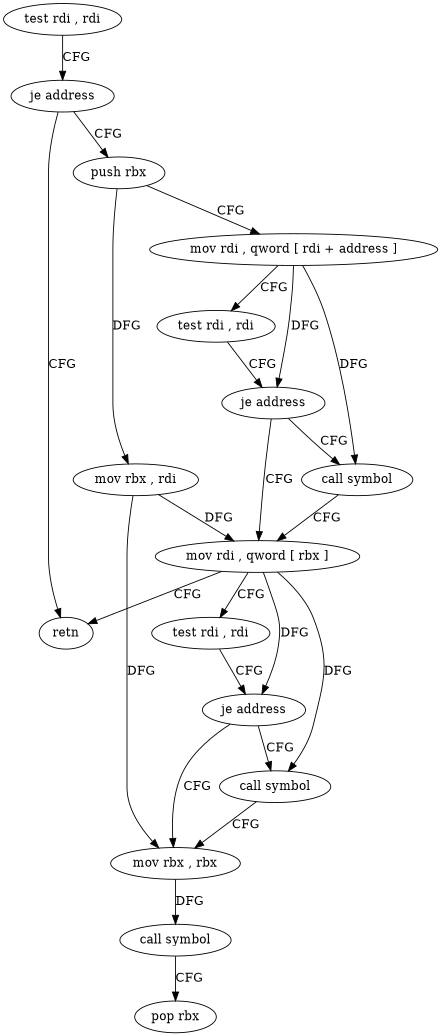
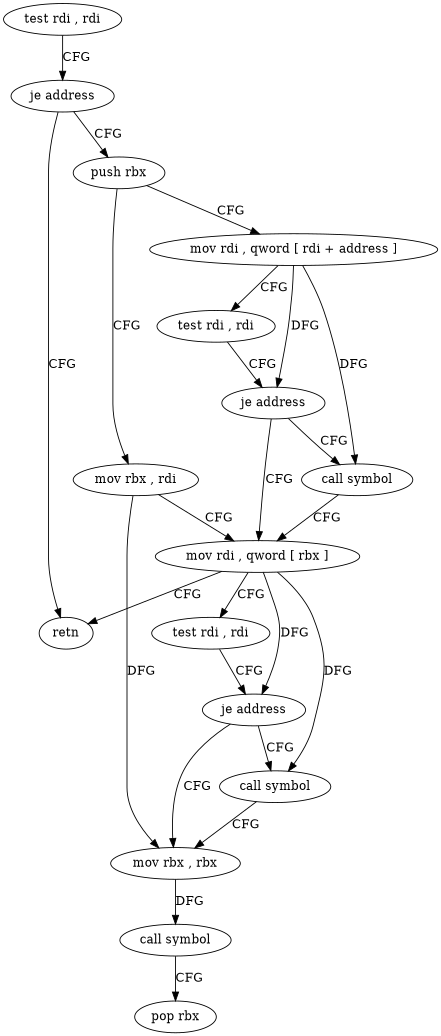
(127, 326) -> (127, 326)
(219, 518) -> (219, 518)
